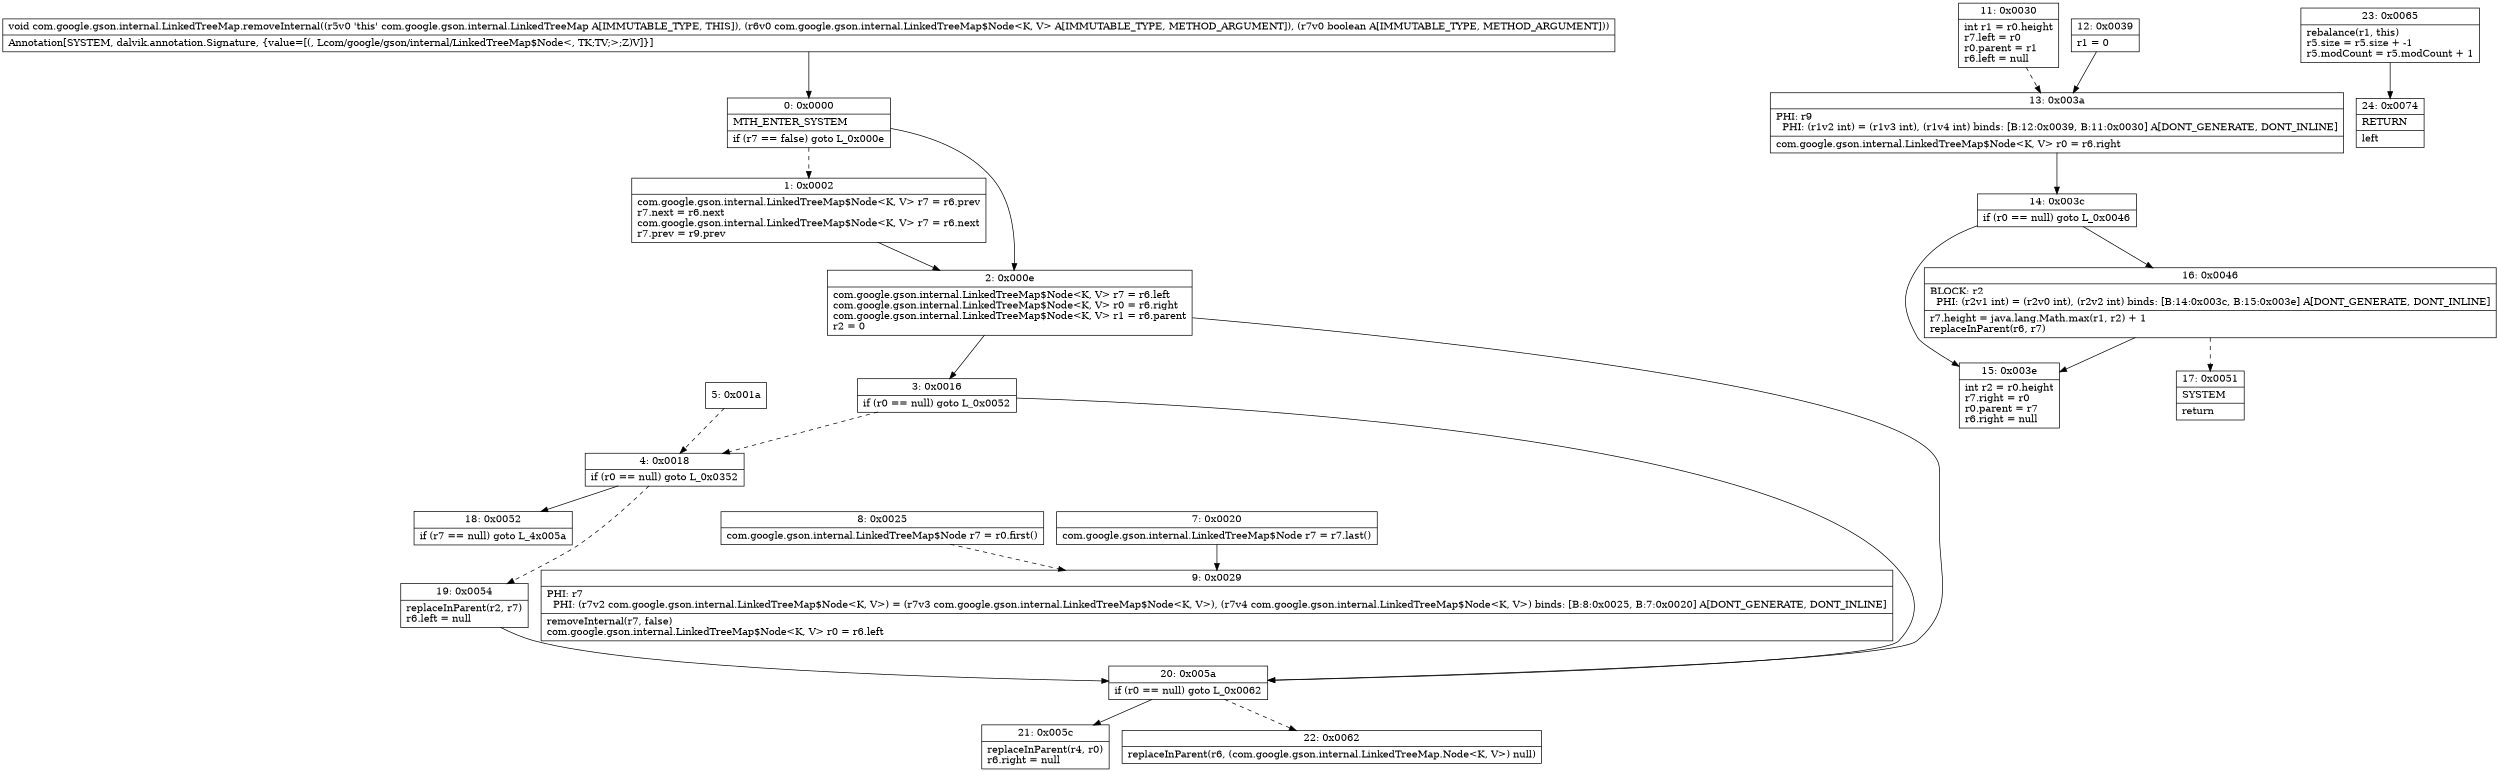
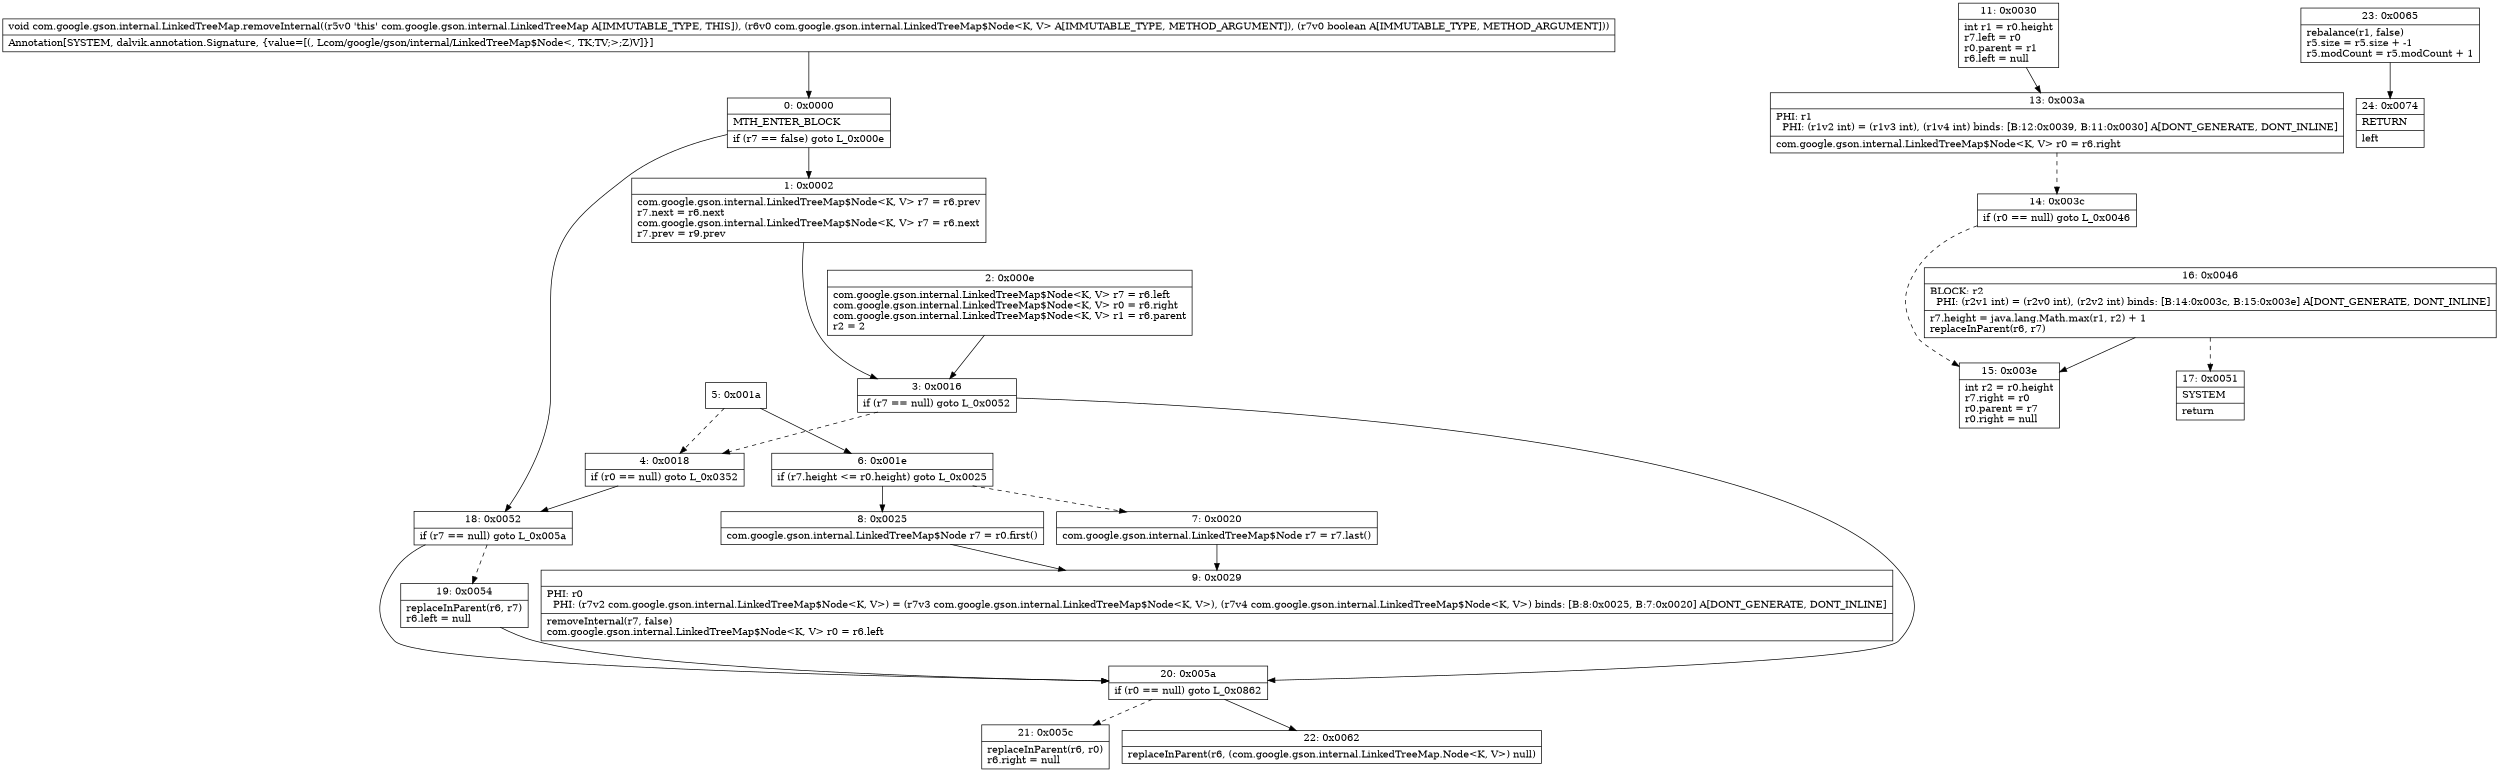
(2353, 33) -> (2355, 33)
(2105, 35) -> none
(2032, 77) -> (2032, 77)
(1796, 117) -> (1796, 117)
(790, 122) -> (787, 122)
(809, 159) -> (809, 159)
(983, 169) -> (552, 277)
(2057, 170) -> (2057, 170)
(2115, 245) -> none
(906, 255) -> (813, 322)
(1908, 288) -> (1908, 288)
(849, 327) -> (849, 327)
(937, 404) -> (937, 404)
(2001, 419) -> (2001, 419)
none -> (882, 470)
(1939, 494) -> (688, 669)
(493, 536) -> (493, 536)
(586, 540) -> (481, 561)
(1004, 557) -> (1004, 557)
(567, 594) -> (567, 594)
(464, 608) -> (464, 608)
(1188, 691) -> (1188, 691)
(1126, 711) -> (1126, 711)
(1257, 714) -> (1257, 714)
(1045, 750) -> (1045, 750)
